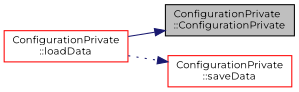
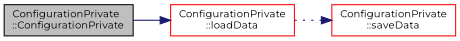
(142, 34) -> (147, 20)
